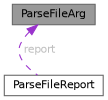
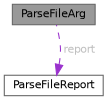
(20, 55) -> (60, 45)
